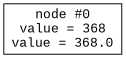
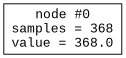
(63, 29) -> (63, 29)
